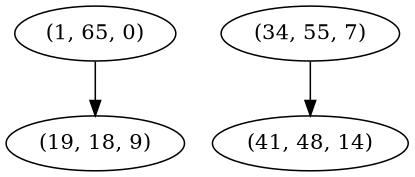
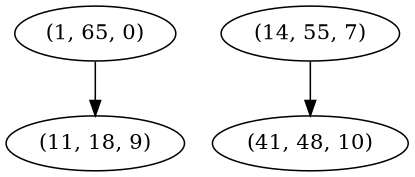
(310, 34) -> (310, 34)
(95, 143) -> (95, 143)
(310, 143) -> (310, 143)
